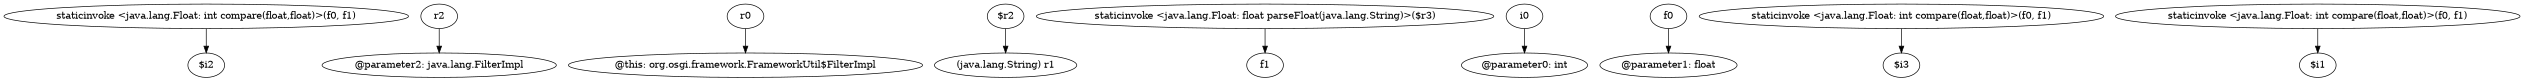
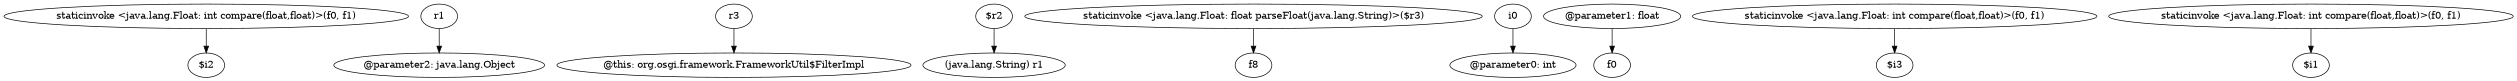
(439, 16) -> (439, 16)
(746, 16) -> (734, 16)
(1669, 37) -> (1612, 37)
(439, 65) -> (439, 65)
(1265, 65) -> (1254, 65)
